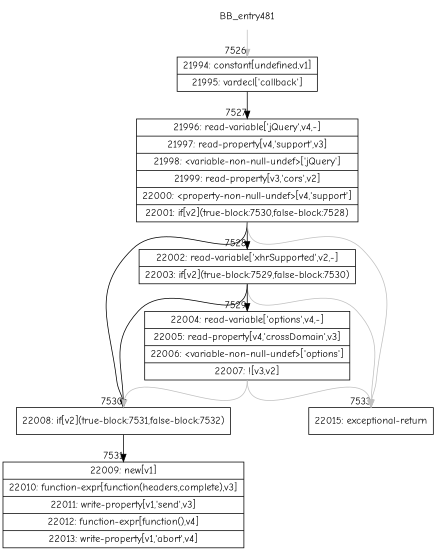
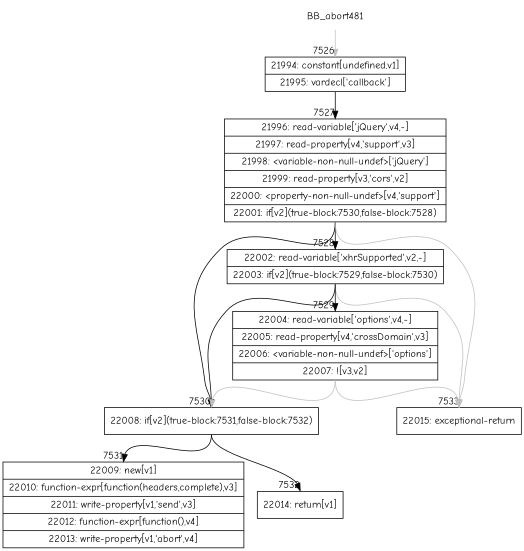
(247, 16) -> (335, 16)
none -> (300, 505)
